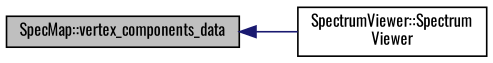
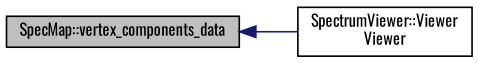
(392, 32) -> (385, 32)
